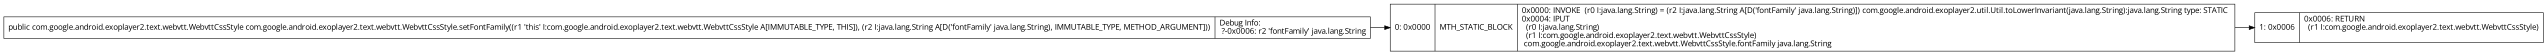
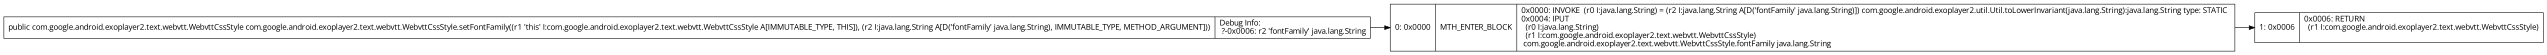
(1476, 27) -> (1476, 27)
